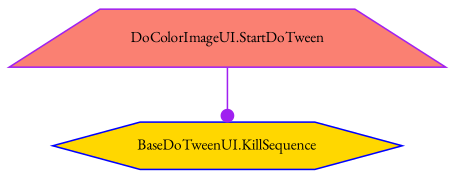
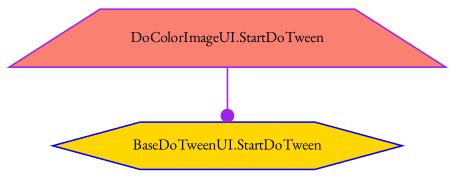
(227, 146) -> (227, 146)
